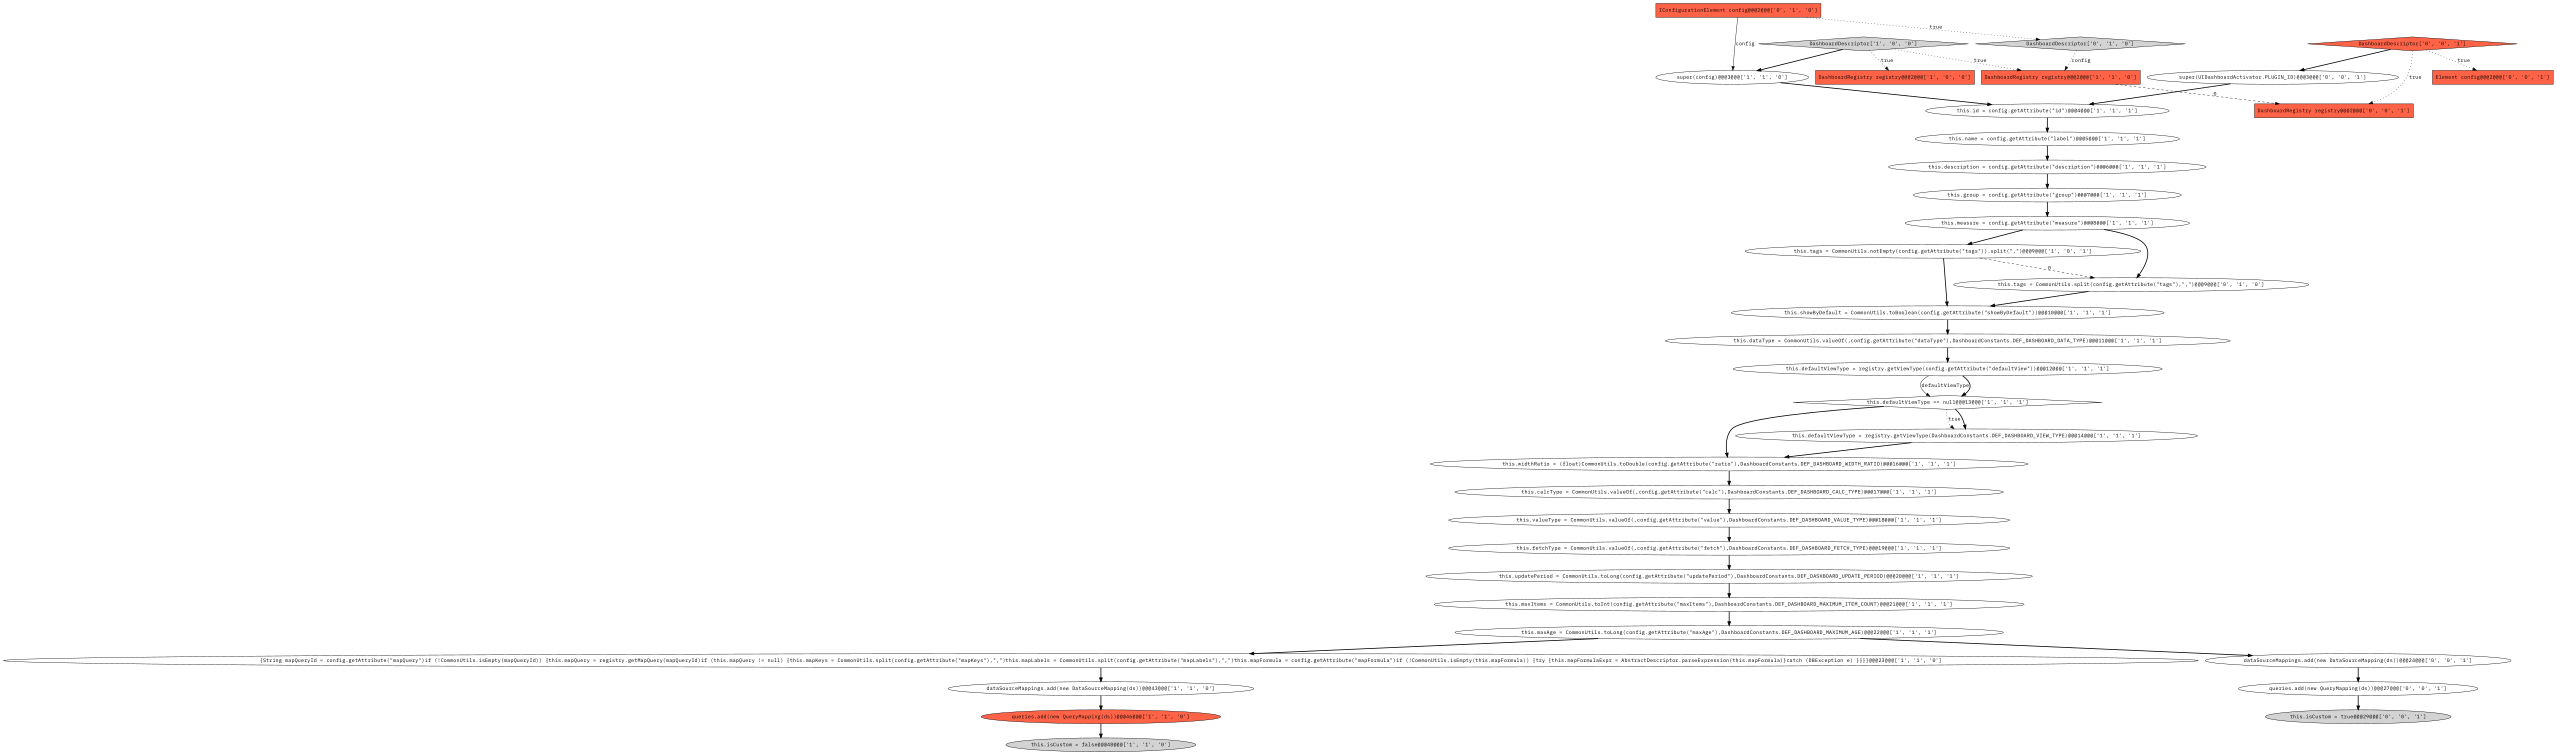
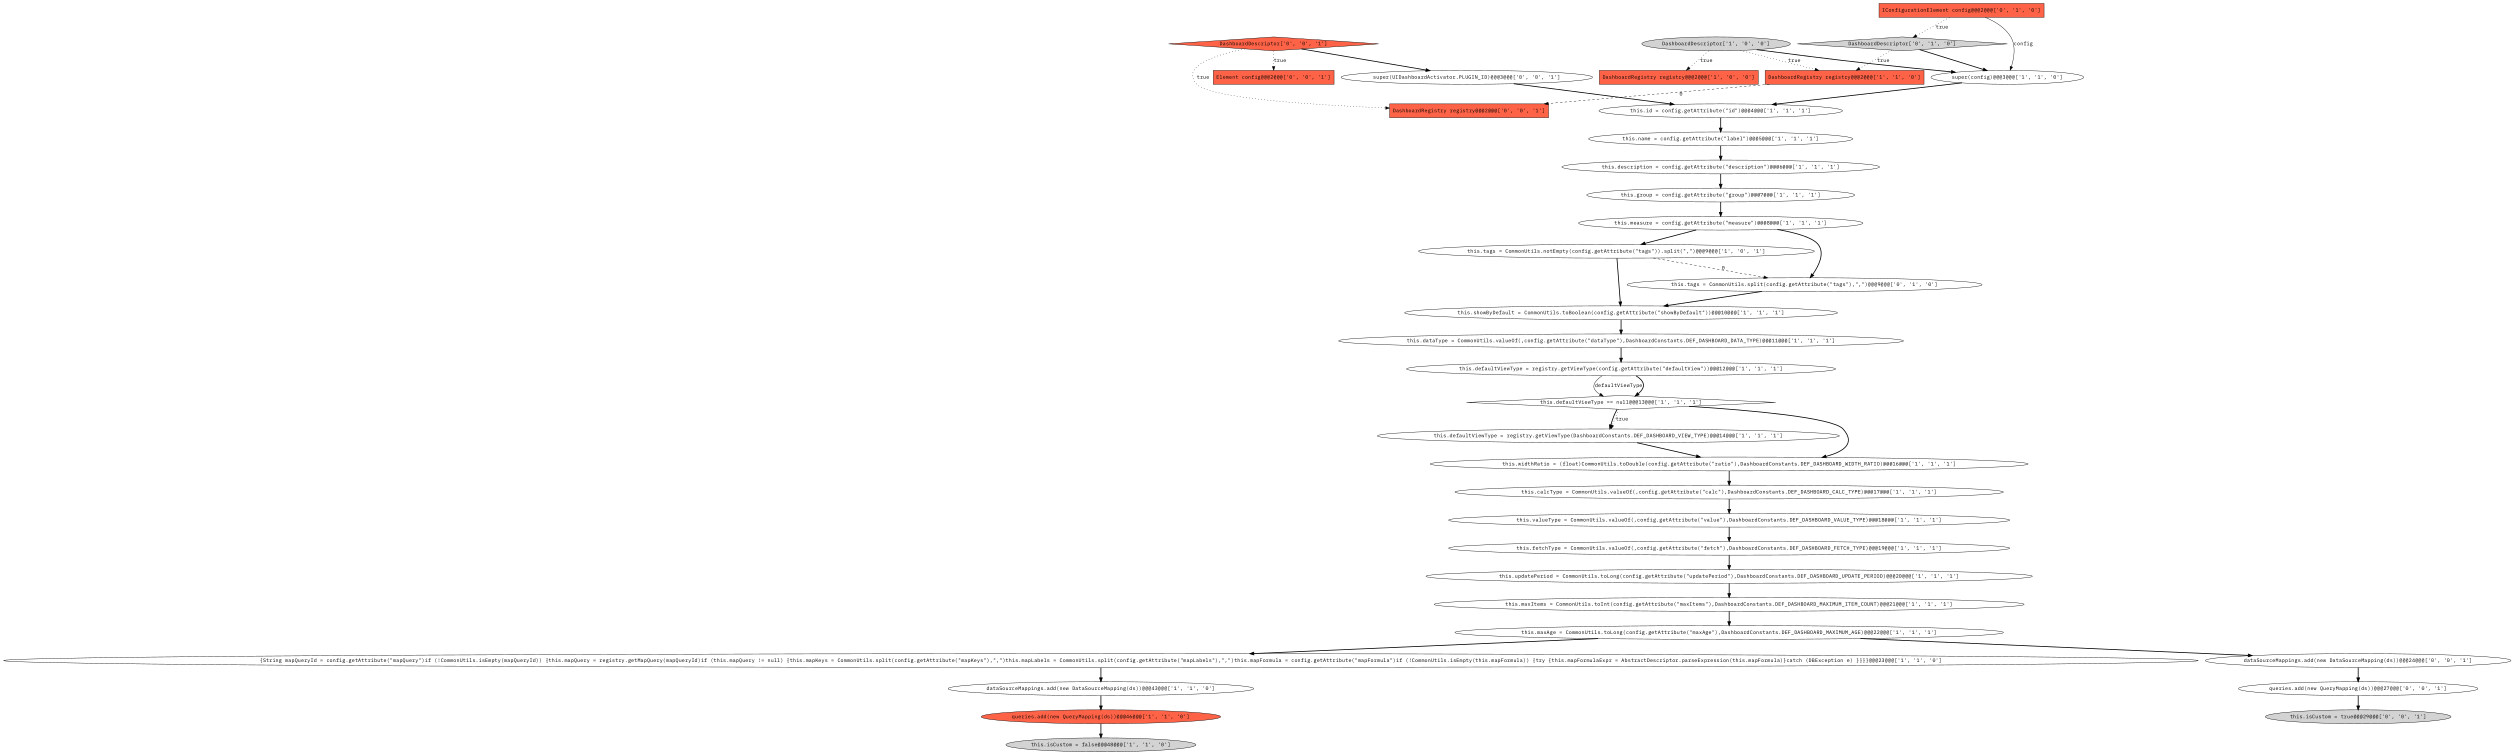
(1863, 44) -> (1716, 44)
none -> (1951, 60)
(2081, 61) -> (1883, 61)
